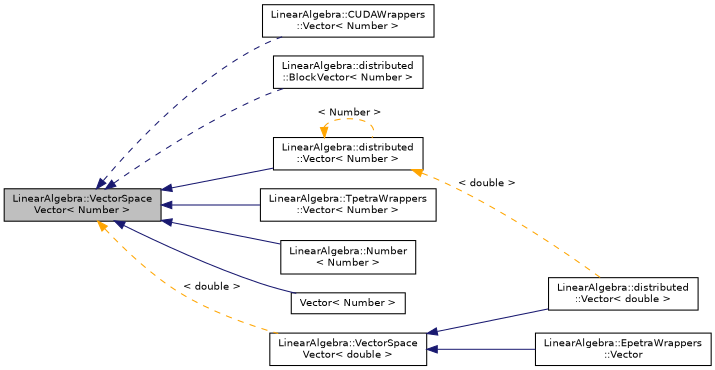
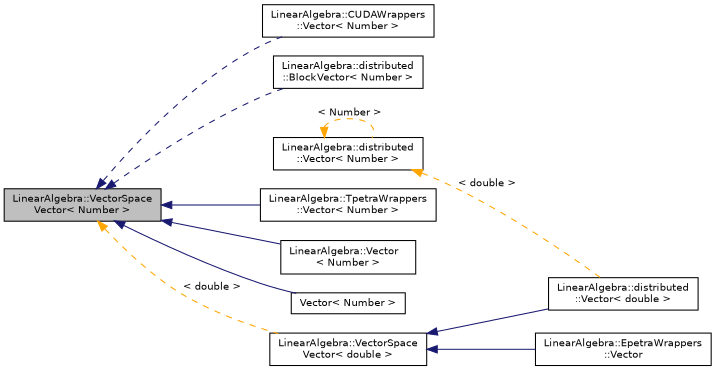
(223, 178) -> none
(348, 257) -> (348, 257)
